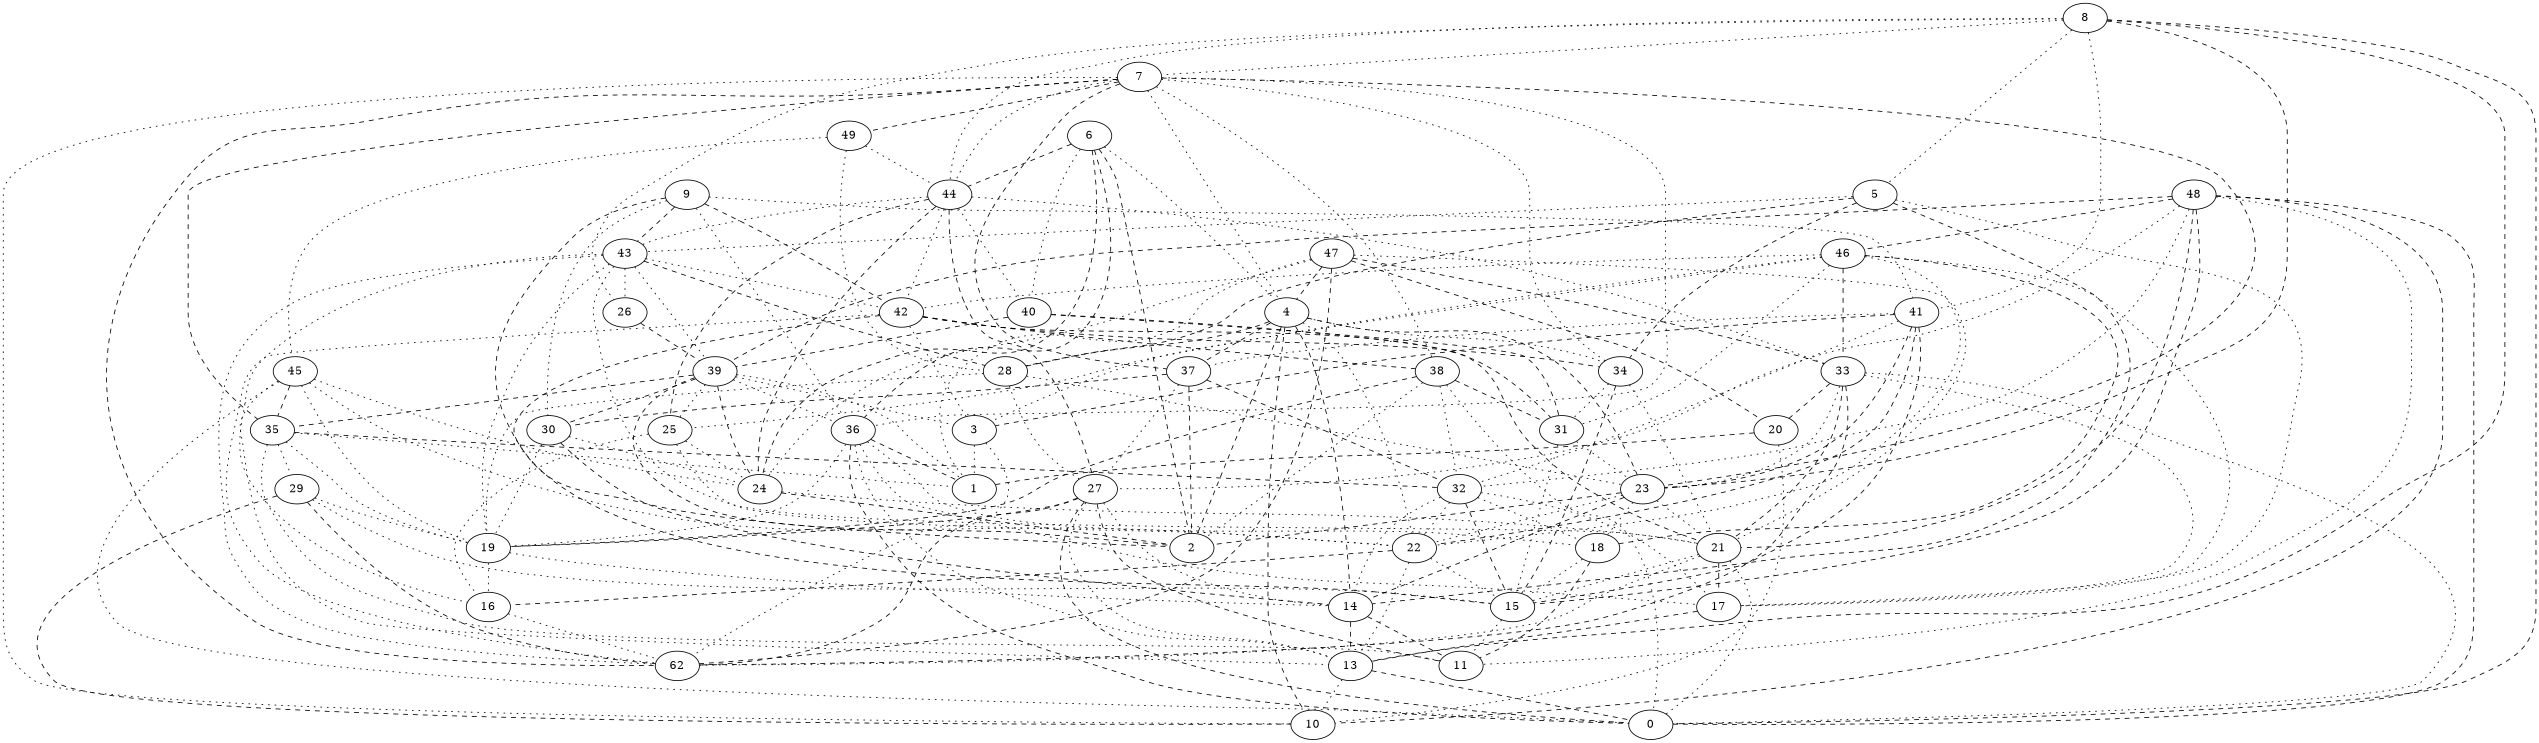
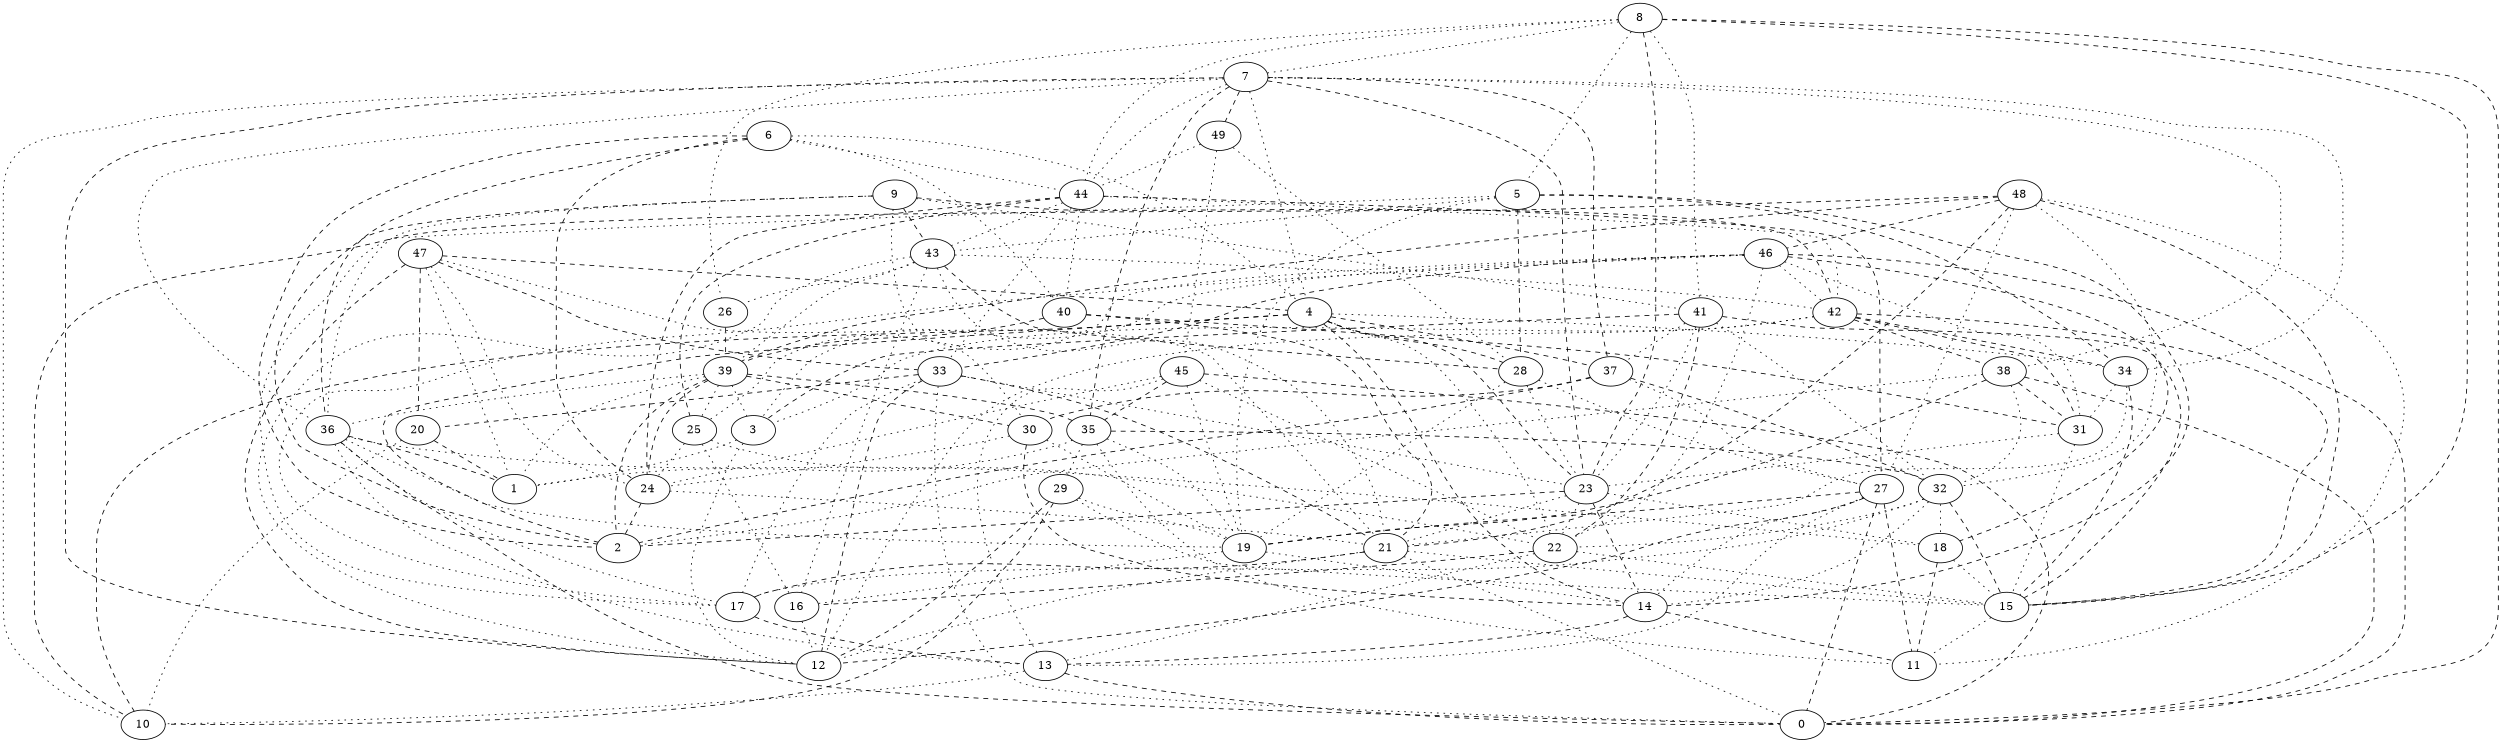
(1015, 167) -> (925, 165)
(510, 382) -> (1335, 251)
(1817, 451) -> (1656, 403)
(2305, 547) -> (2454, 122)
(1640, 554) -> (2338, 655)
(677, 666) -> (819, 666)
(2445, 680) -> (2404, 474)
(707, 691) -> (1770, 431)
